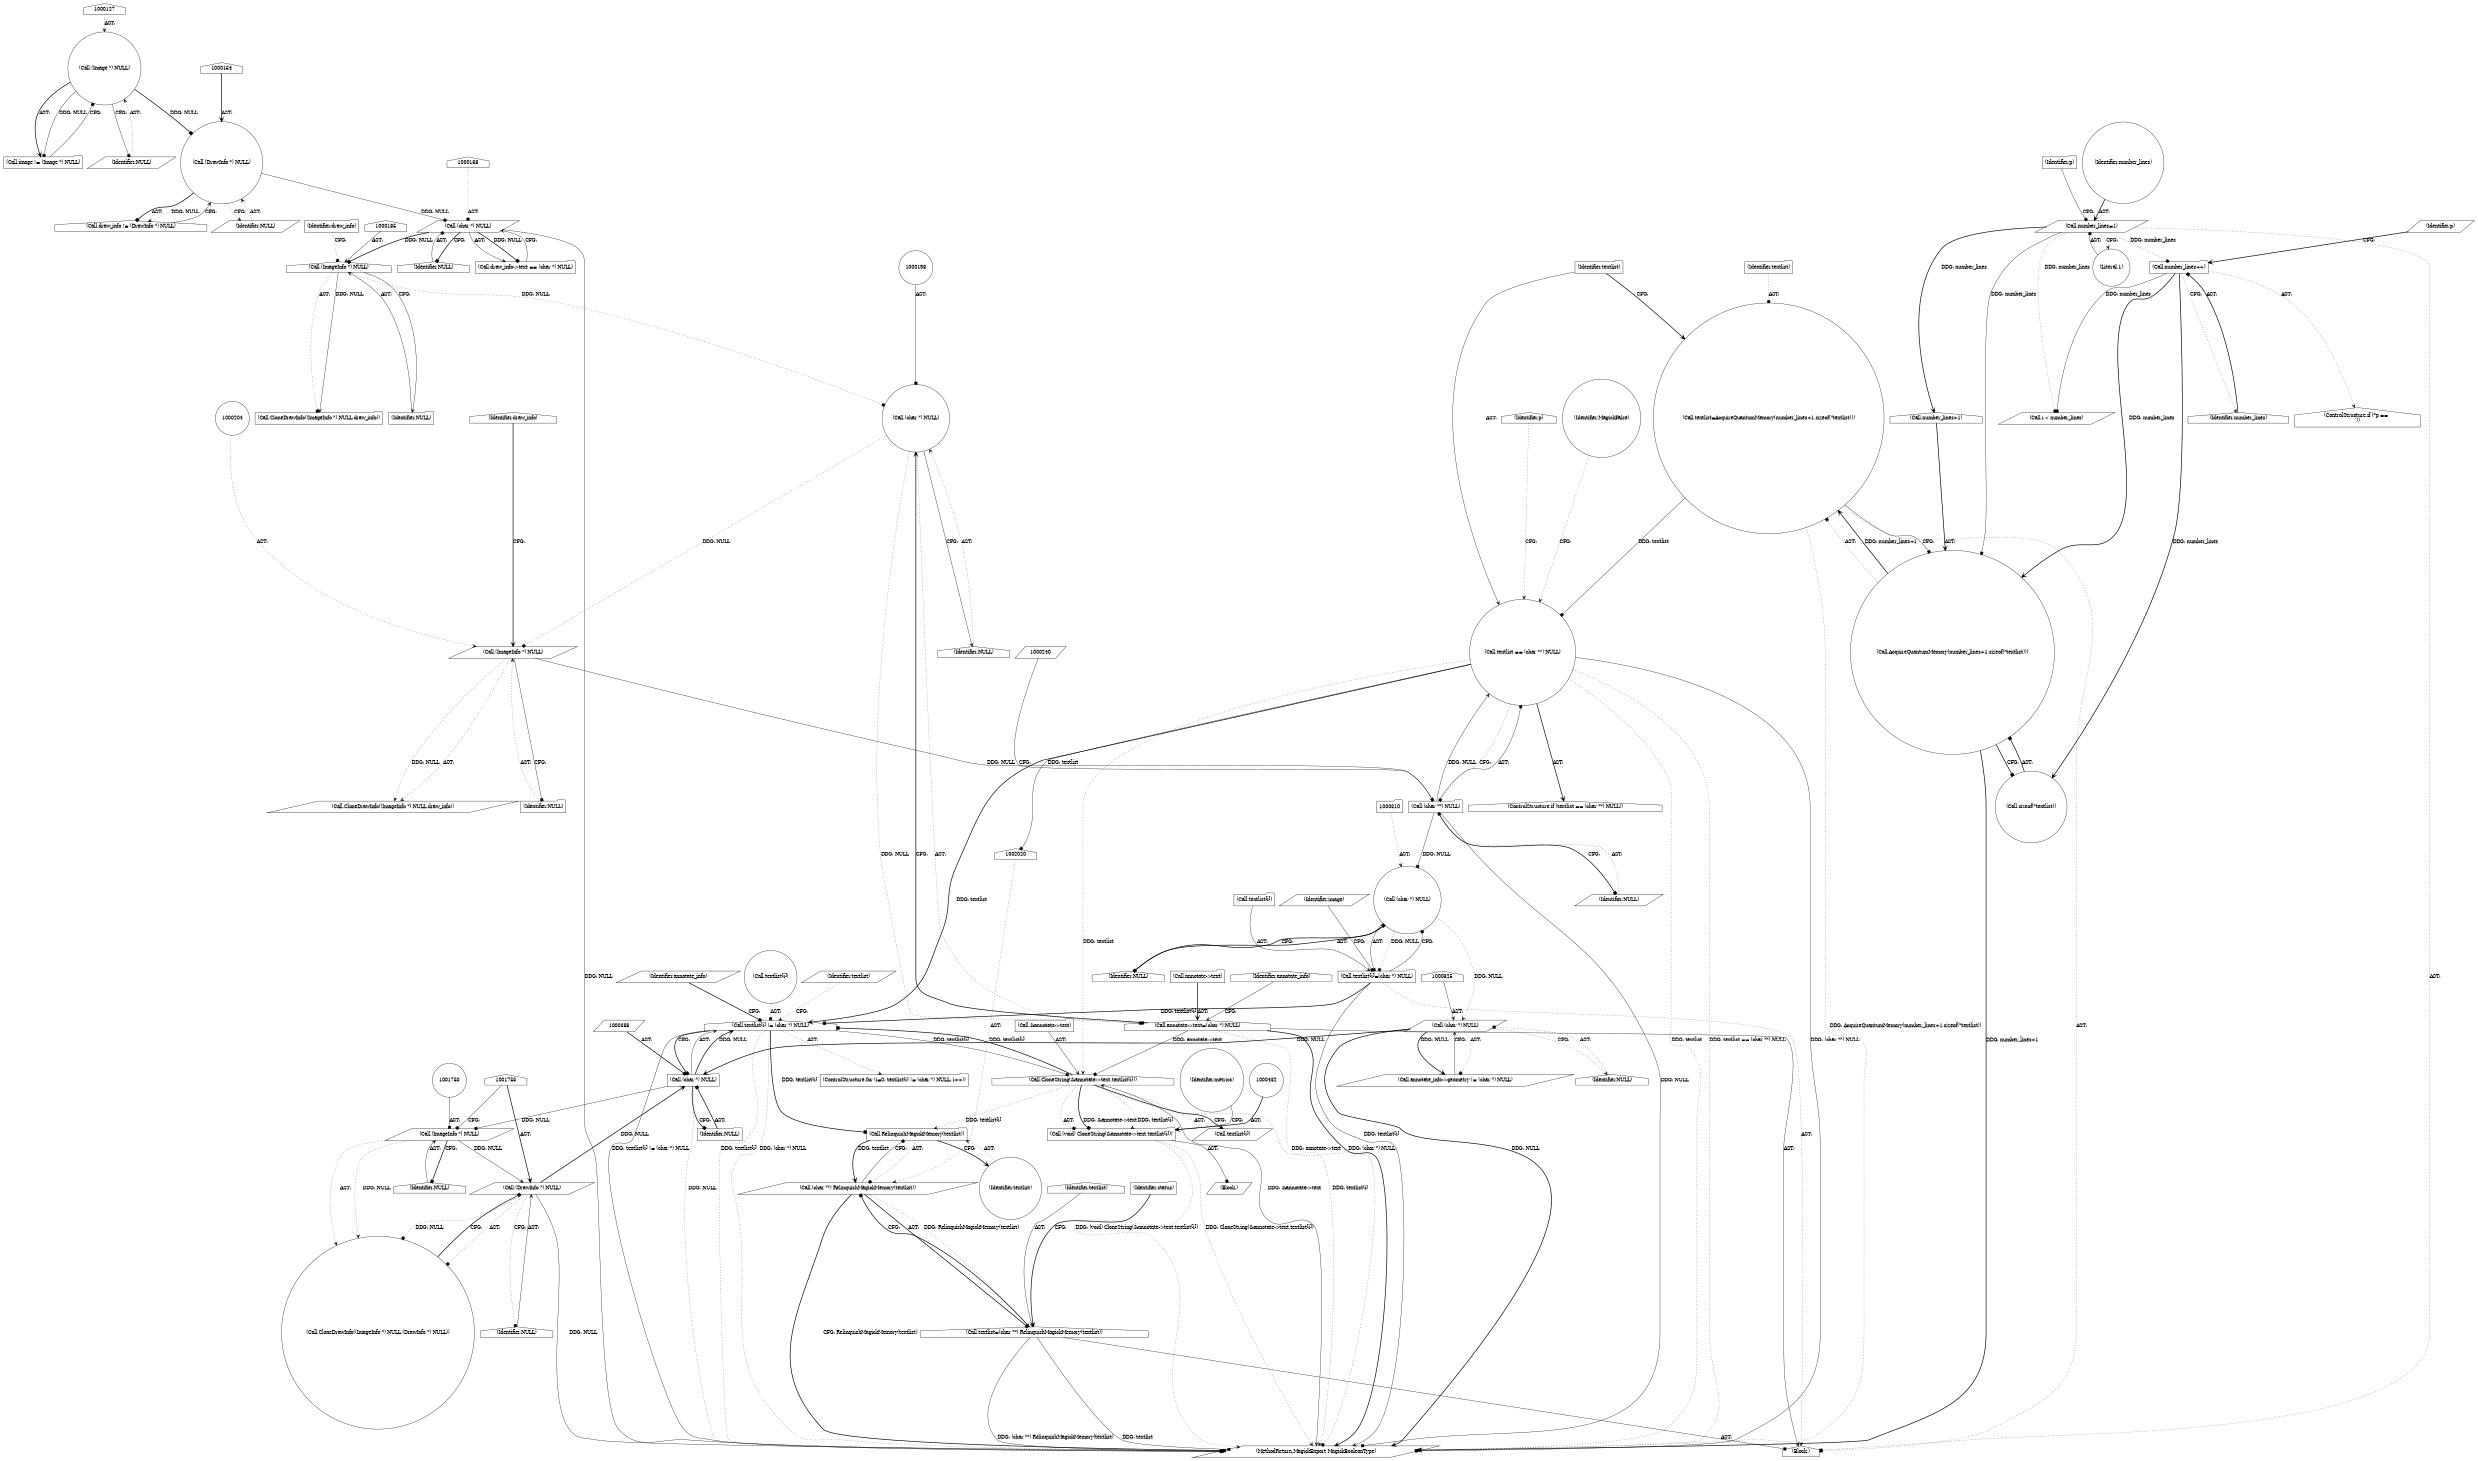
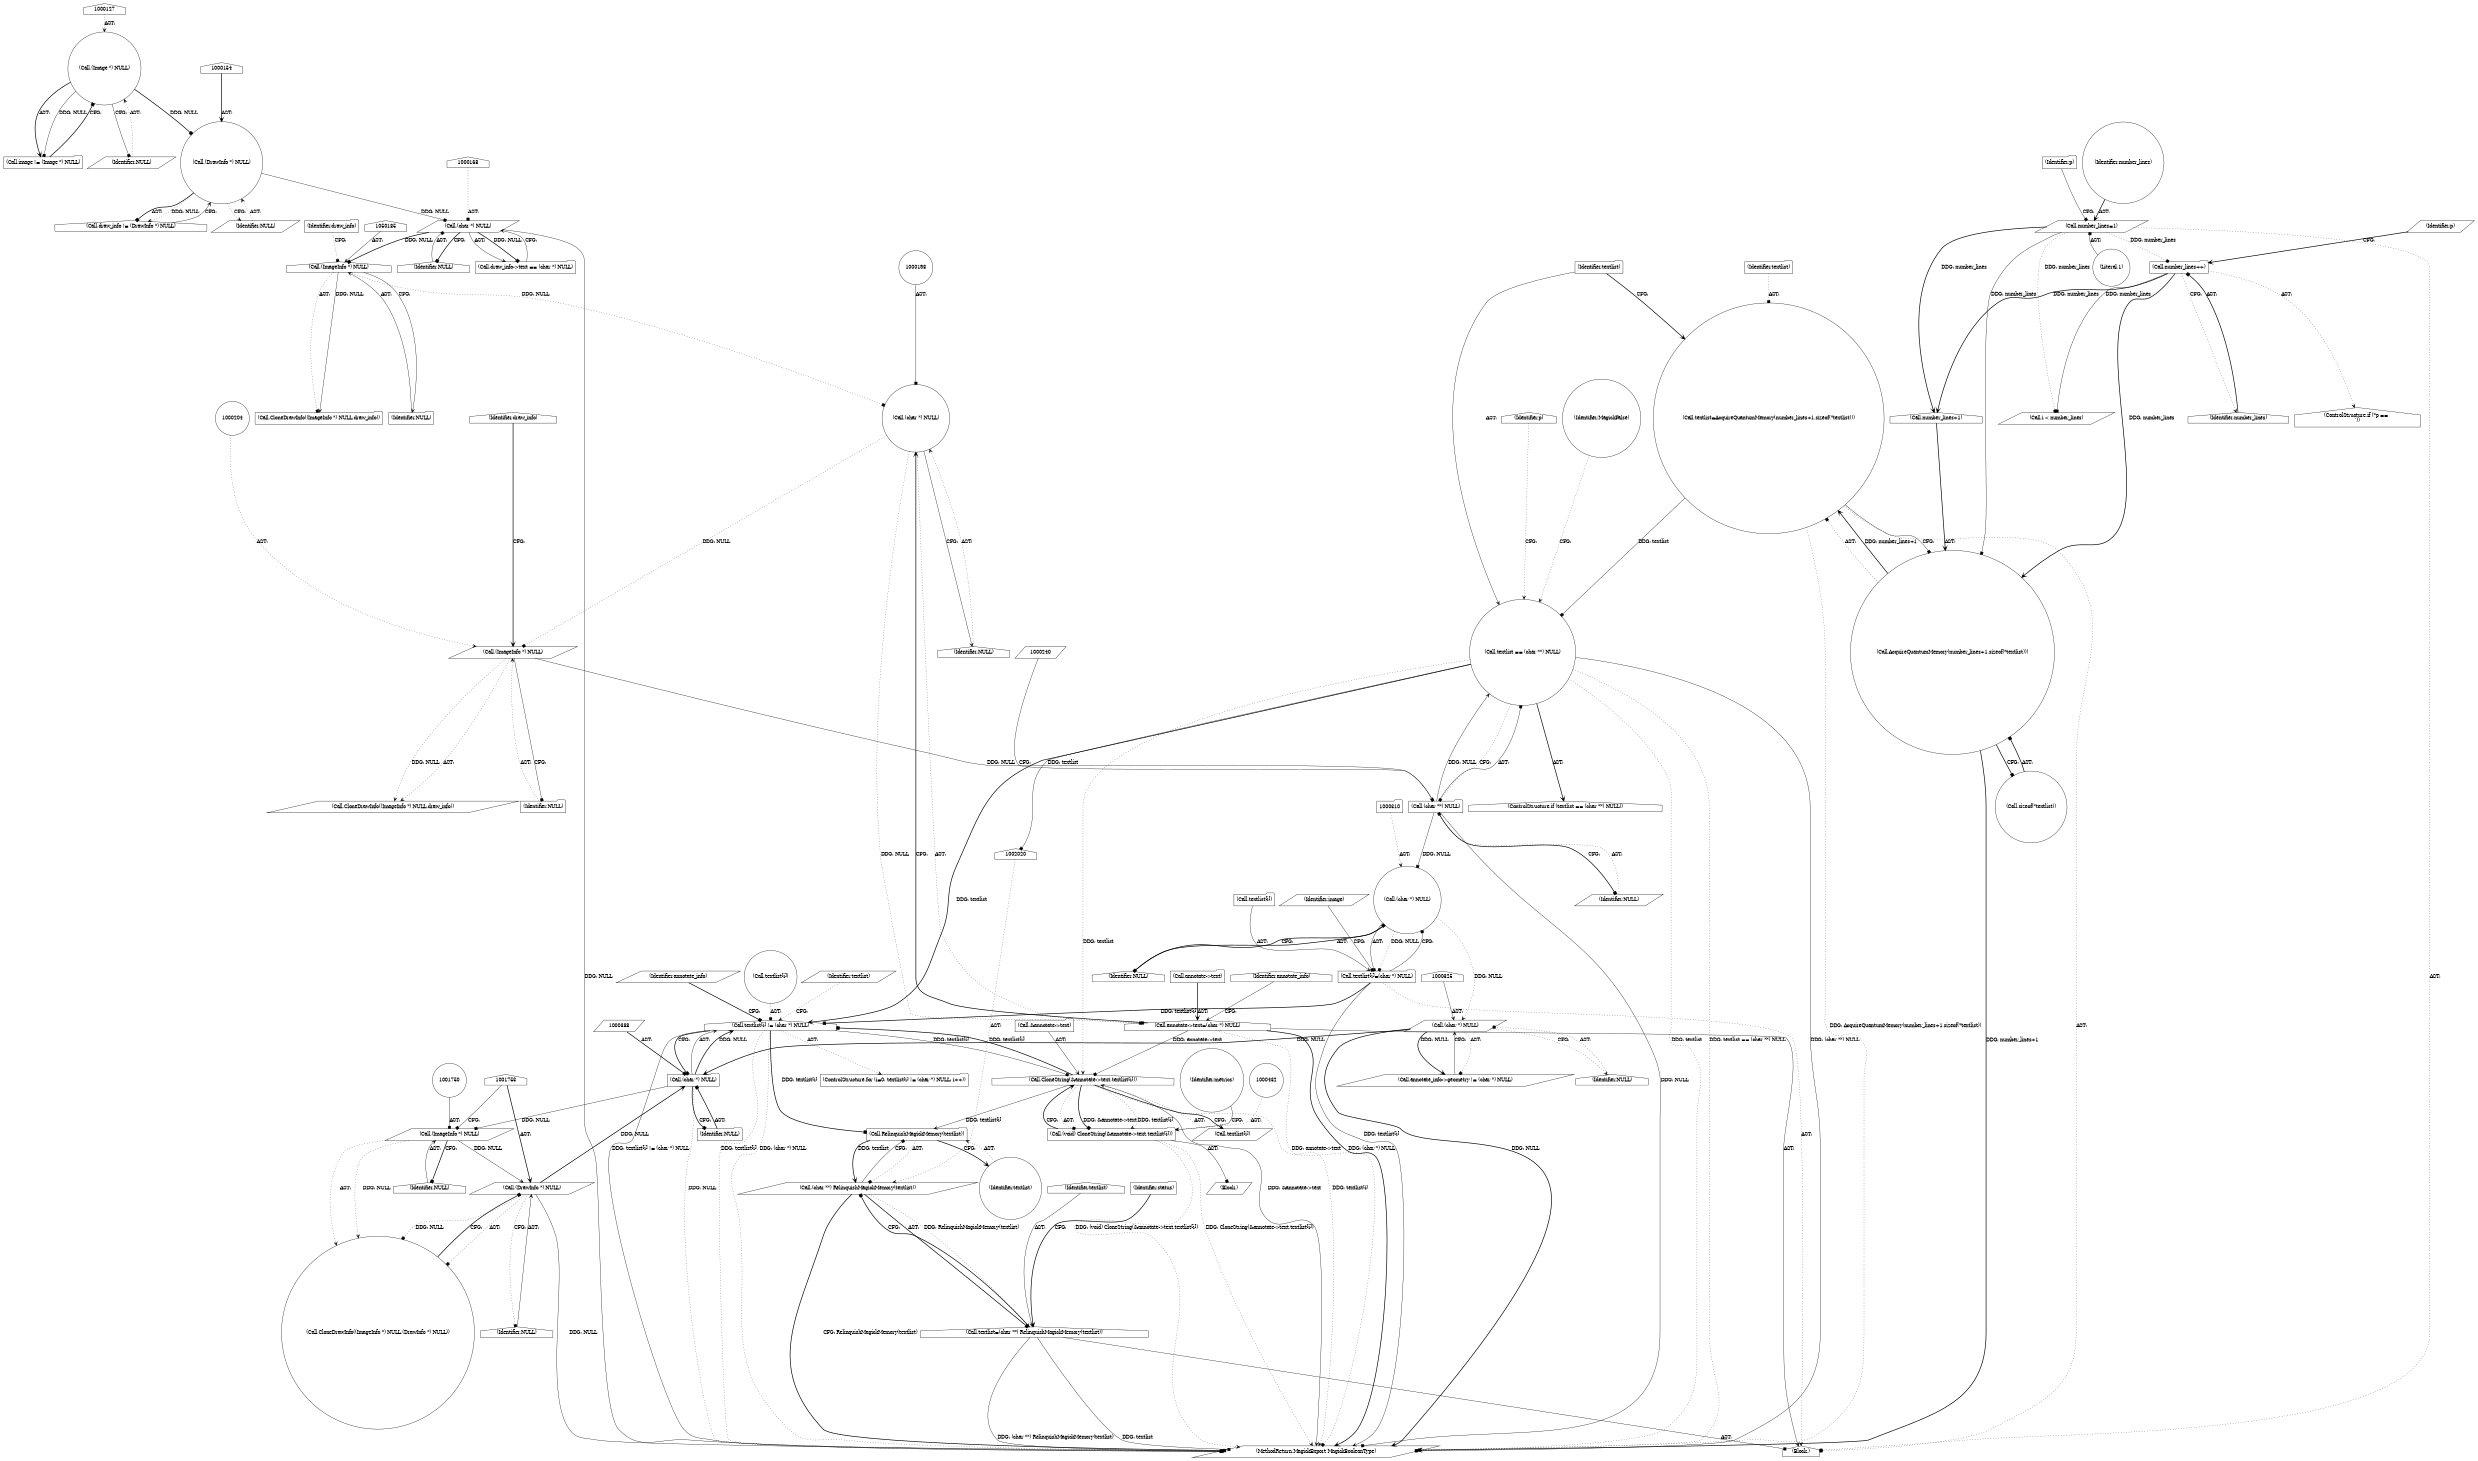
(73, 134) -> (73, 134)
(386, 226) -> (386, 226)
(2104, 239) -> none
(2173, 539) -> (2022, 298)
(1003, 1106) -> (1003, 1106)
none -> (1047, 1106)
(1231, 1125) -> (1231, 1125)
